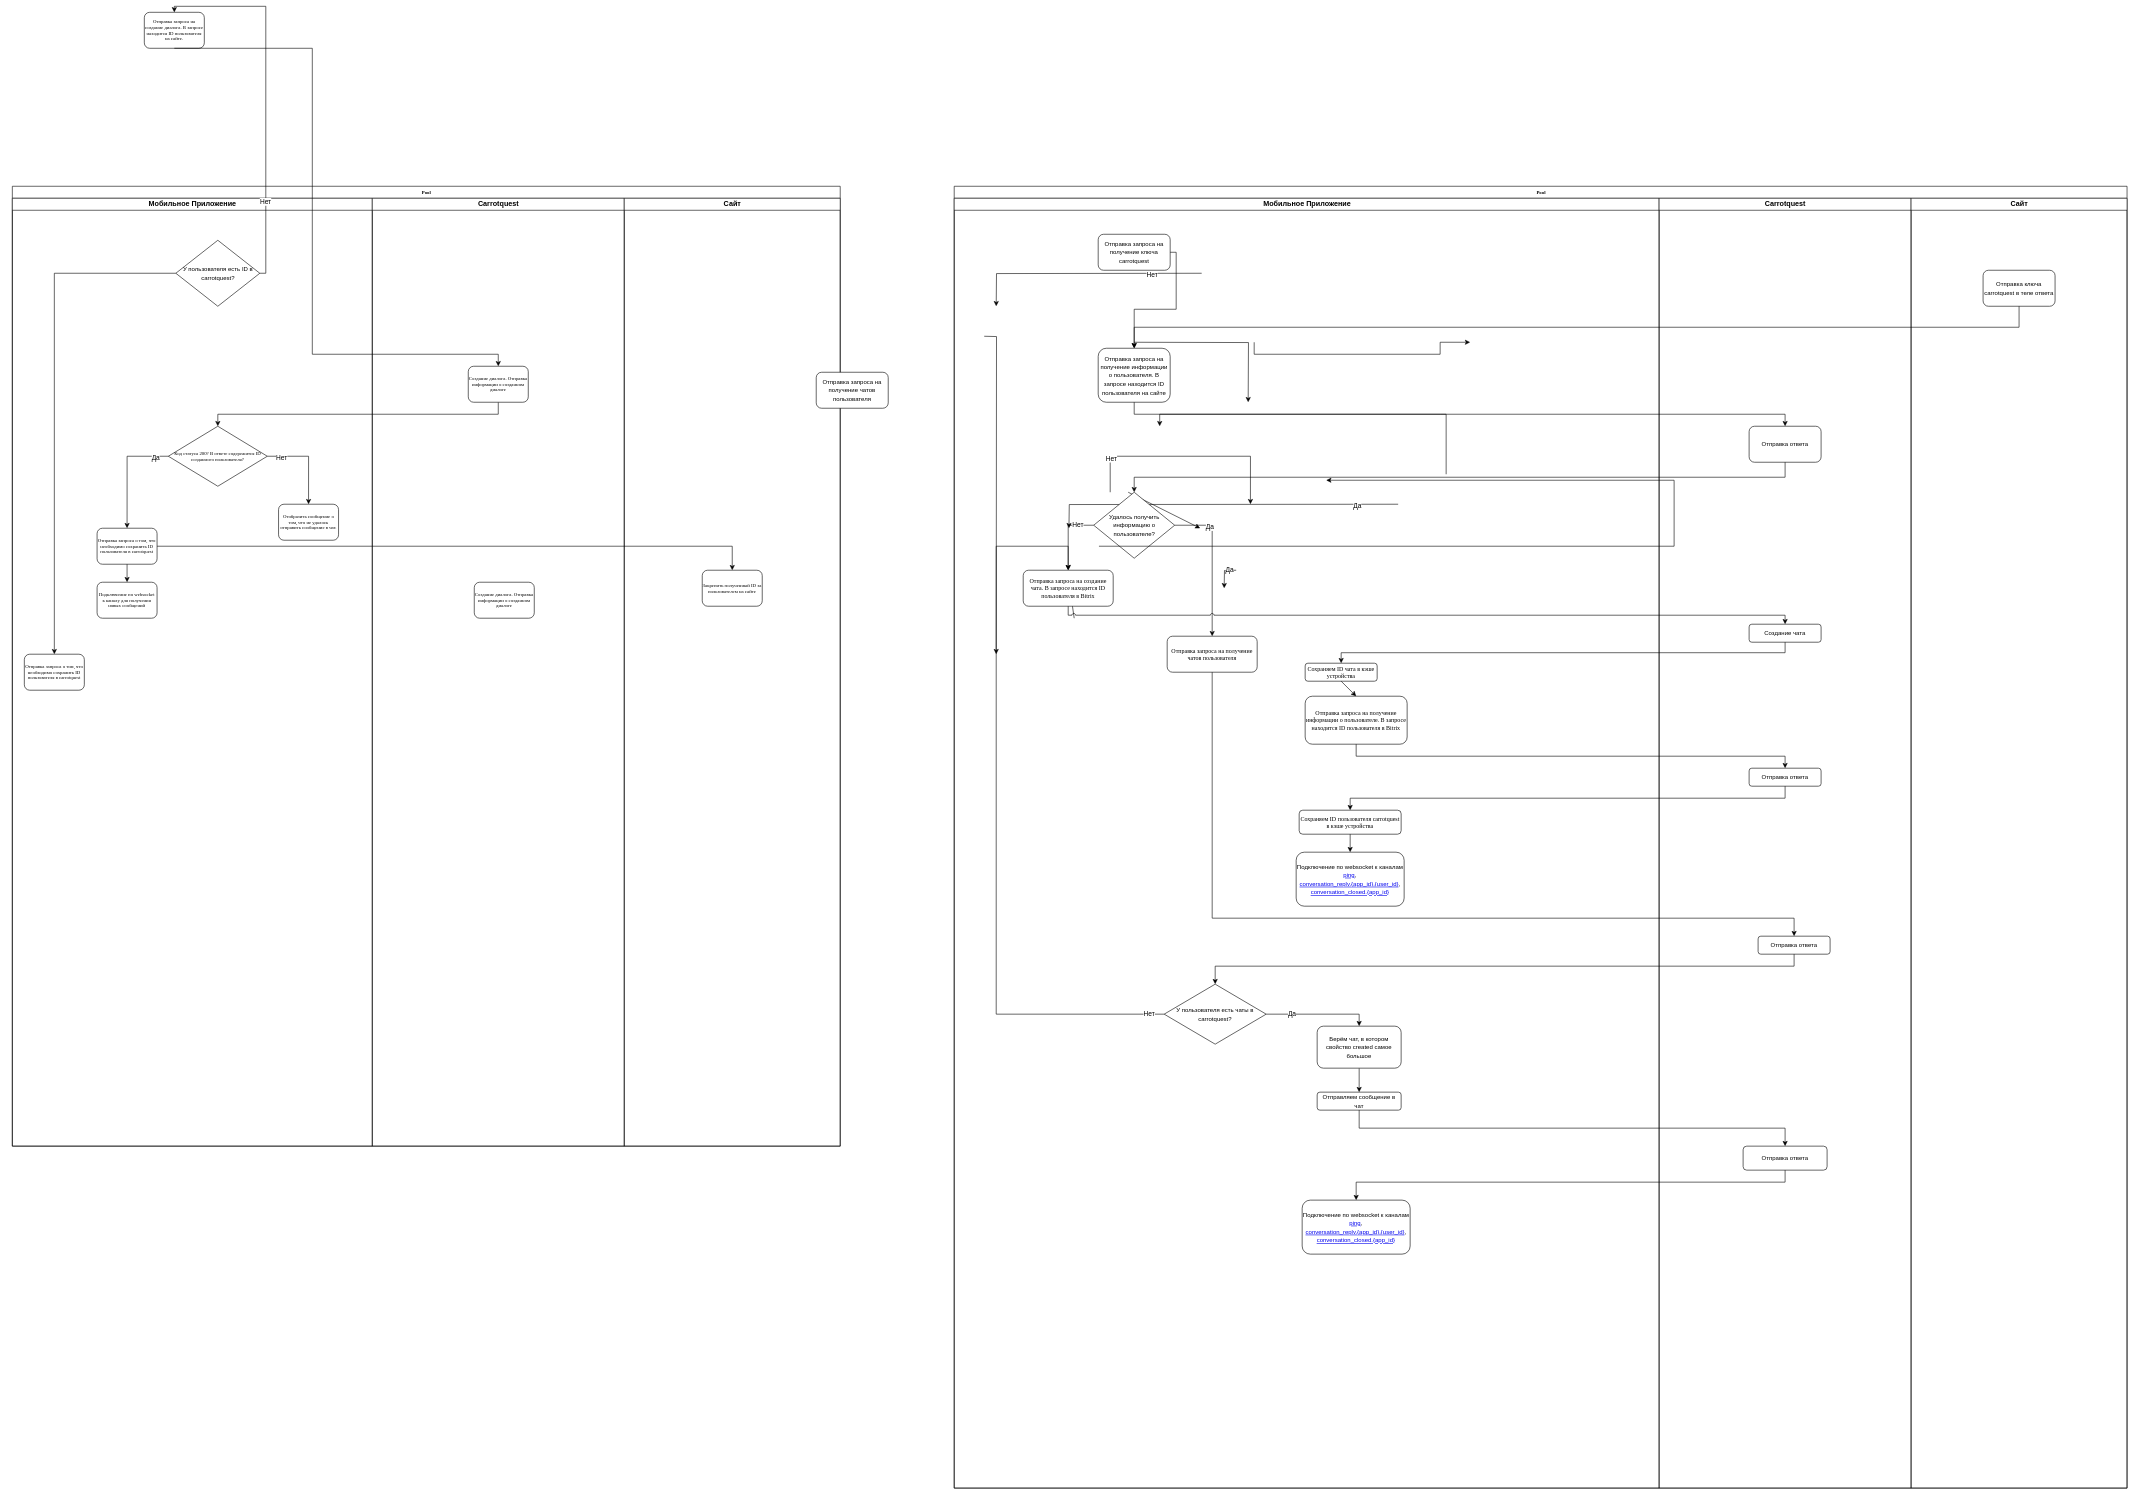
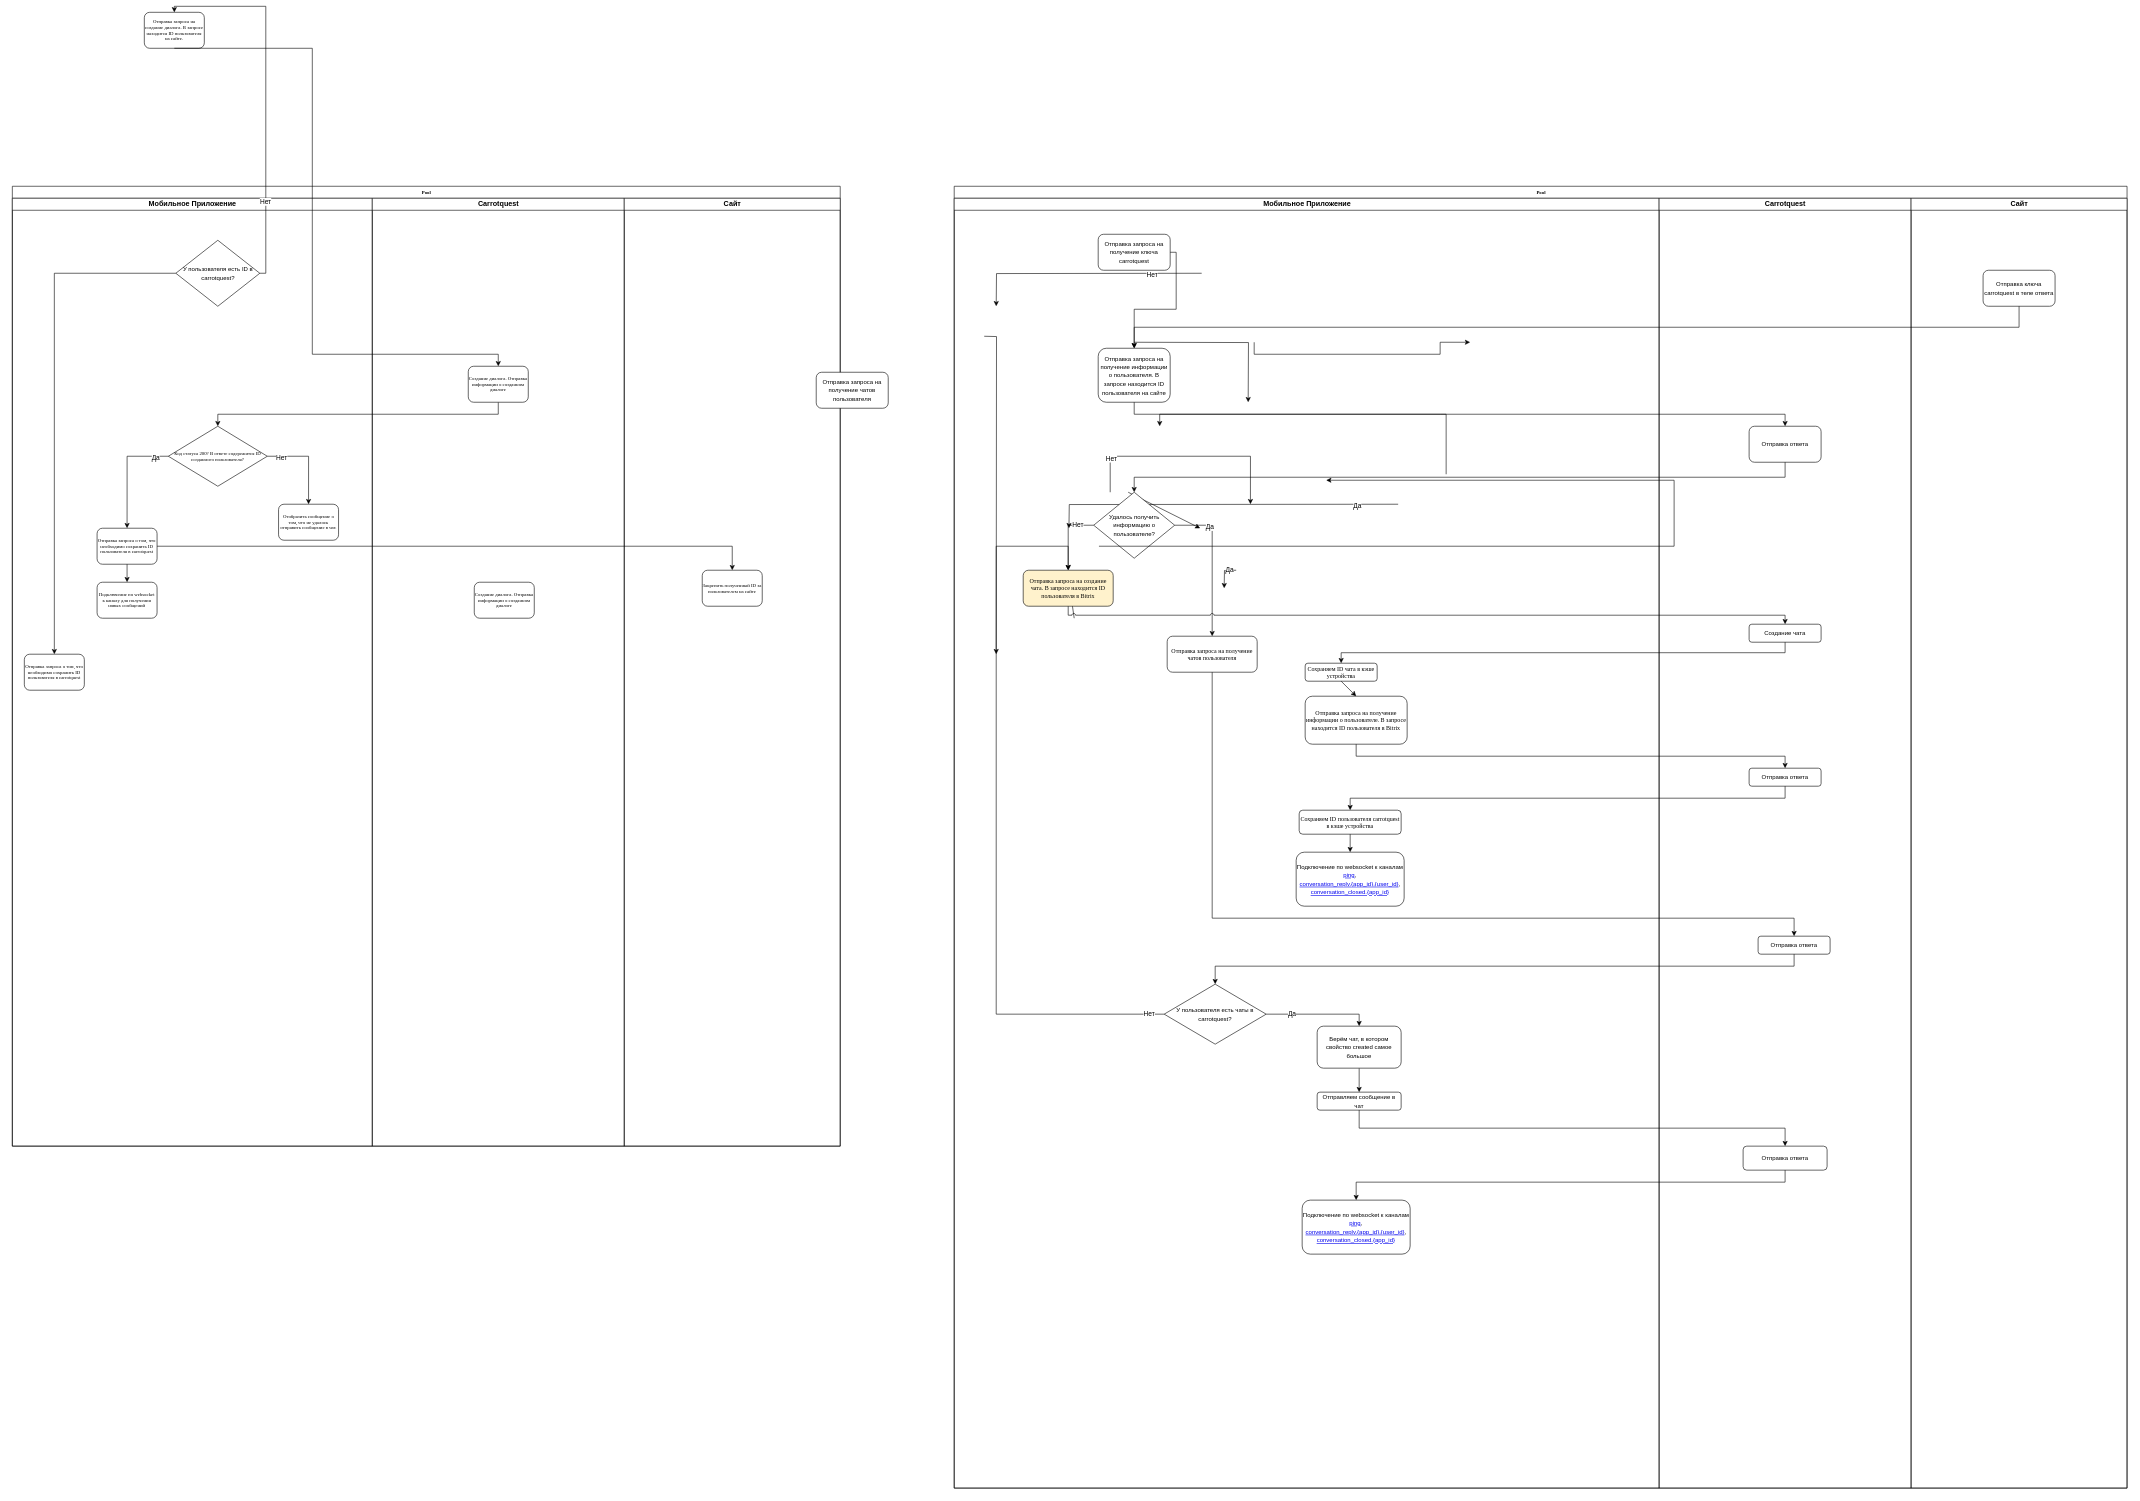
(1068, 588) -> (1068, 588)
